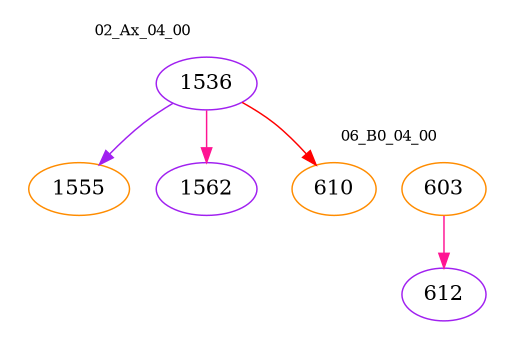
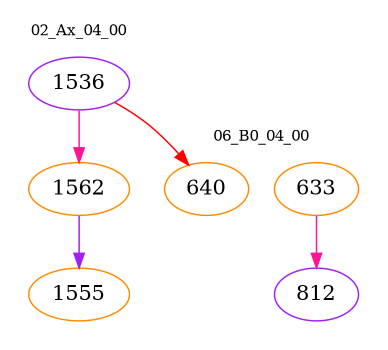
(140, 126) -> (79, 235)
(207, 189) -> (79, 189)
(334, 189) -> (207, 189)
(444, 189) -> (316, 189)
(444, 295) -> (316, 295)
